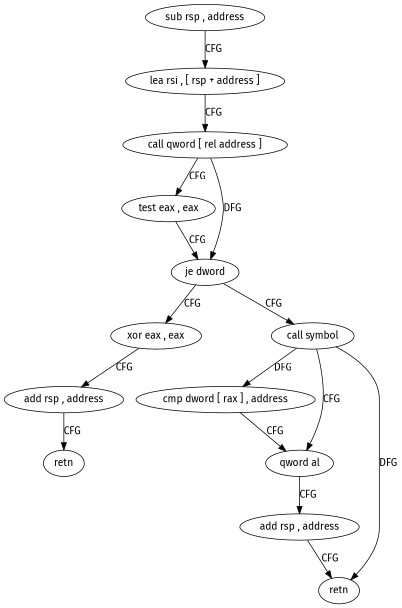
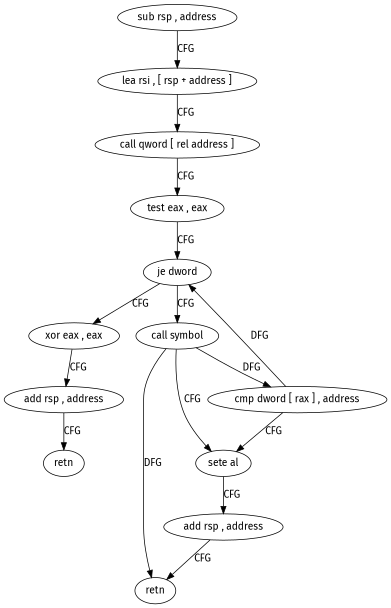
(223, 205) -> (240, 338)
(300, 463) -> (223, 463)
